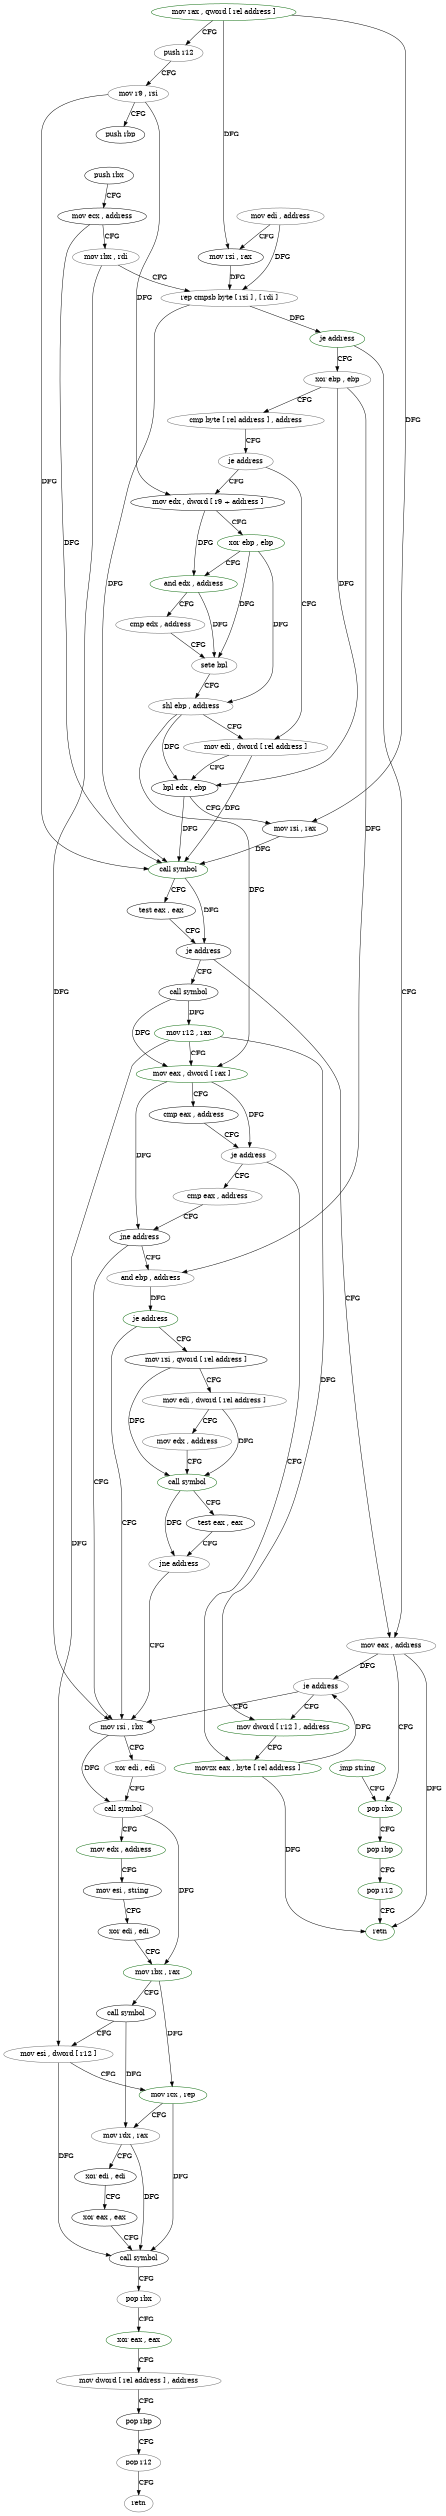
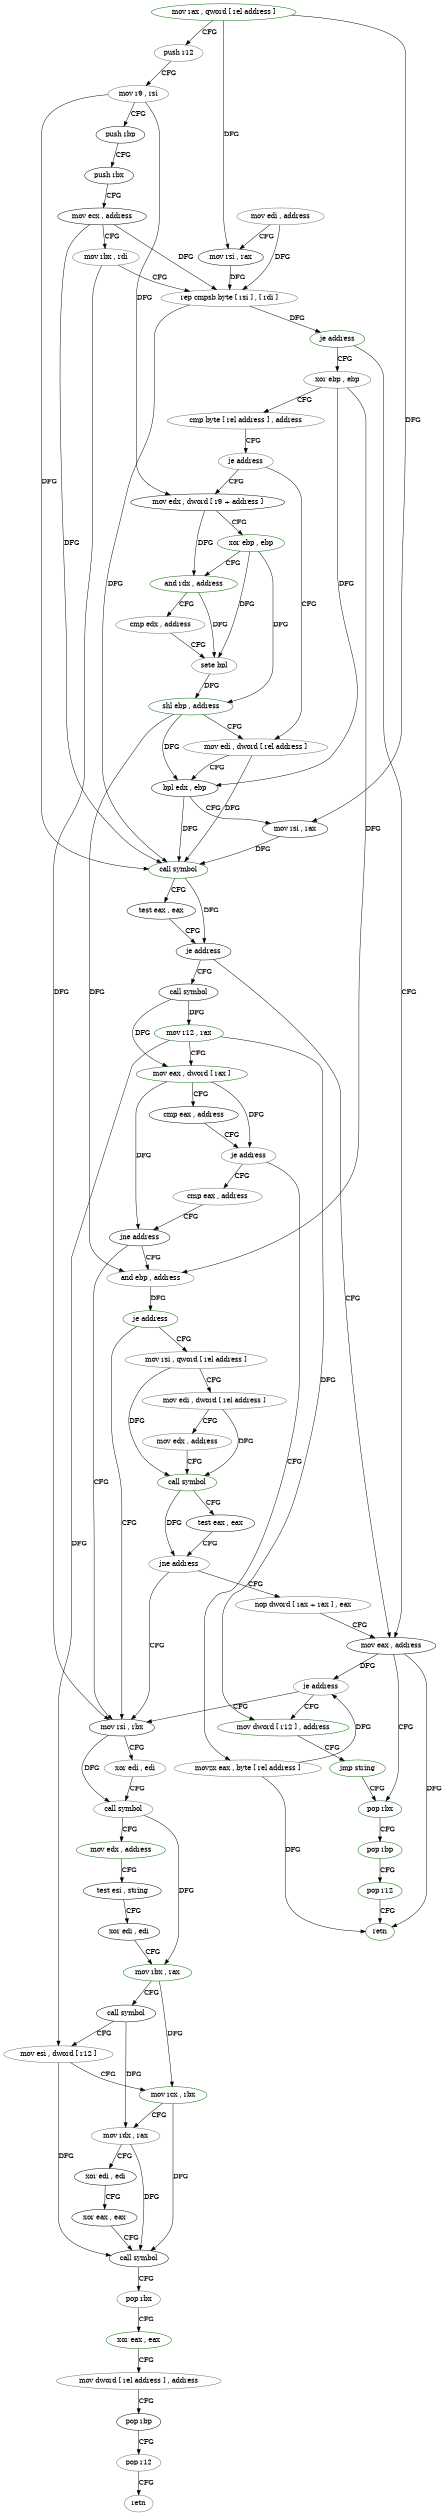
none -> (115, 153)
none -> (163, 256)
(194, 584) -> (194, 584)
(212, 686) -> (212, 686)
(191, 707) -> (191, 707)
(249, 852) -> (89, 985)
(196, 1360) -> (196, 1360)
none -> (303, 1605)
(391, 1646) -> (391, 1646)
(267, 1746) -> (319, 1747)
(248, 1768) -> (248, 1768)
(122, 1891) -> (122, 1891)
(173, 2095) -> (173, 2095)
